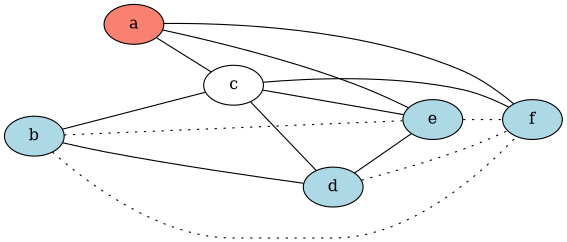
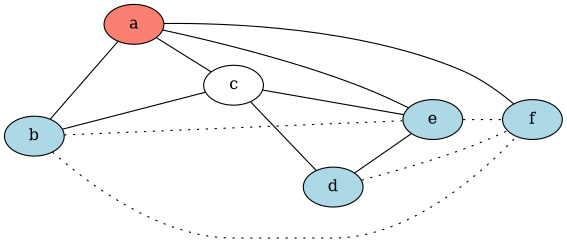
(388, 80) -> none
(183, 165) -> (84, 80)
